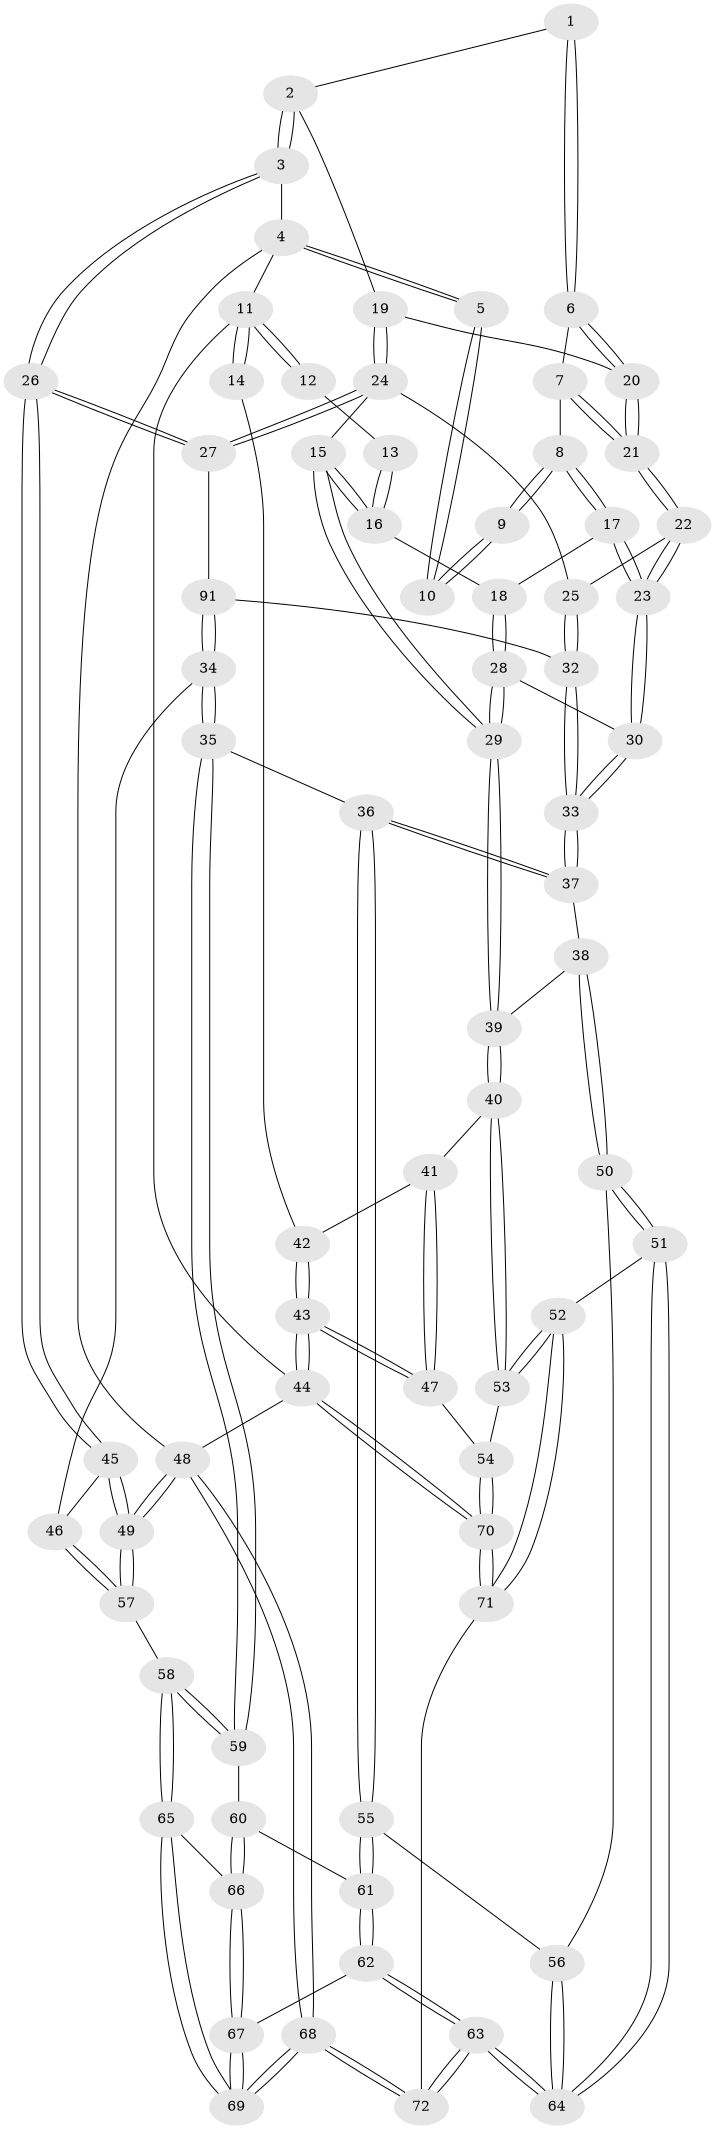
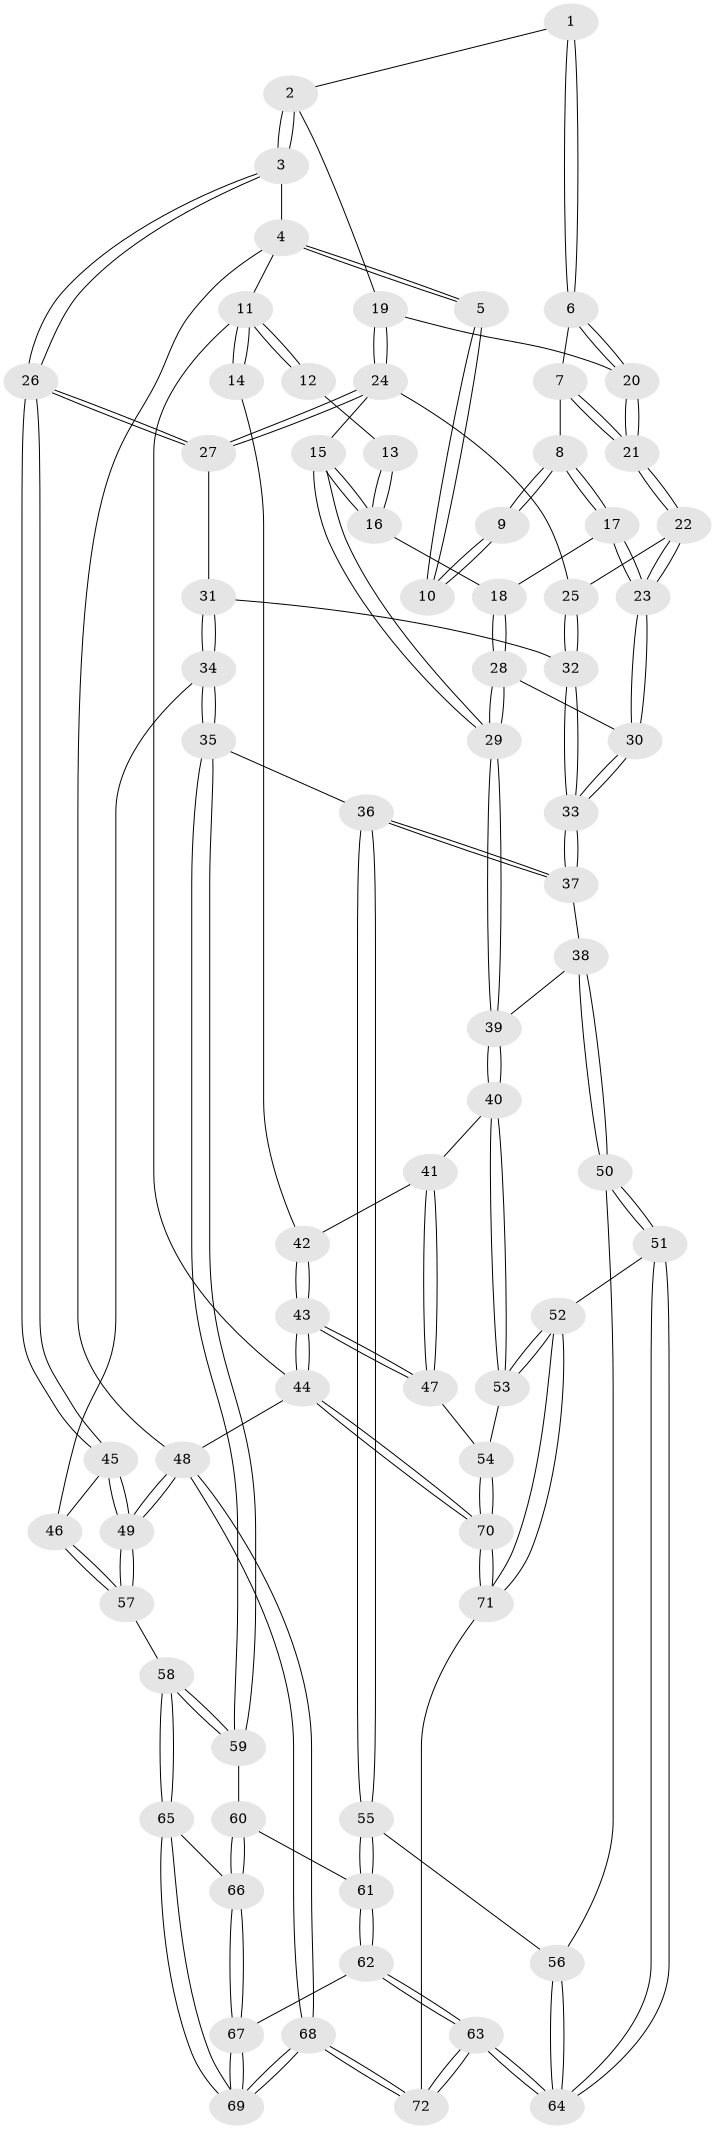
(209, 597) -> (209, 597)
